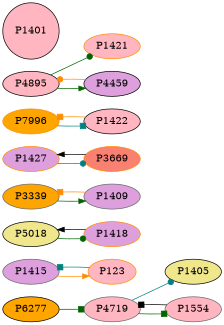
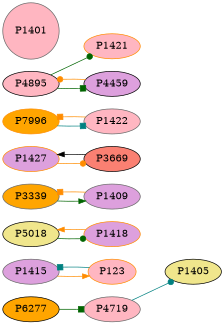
(31, 31) -> (31, 31)
(68, 89) -> (68, 89)
(112, 121) -> (112, 121)
(112, 159) -> (112, 159)
(69, 164) -> (69, 164)
(75, 229) -> (75, 229)
(193, 309) -> none
